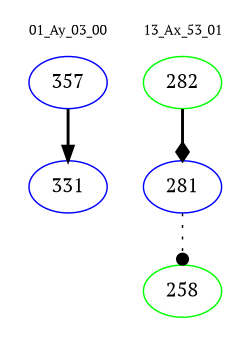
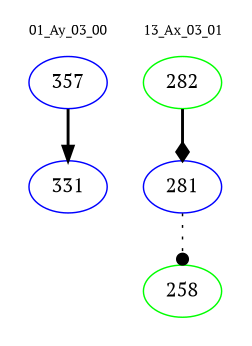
(183, 31) -> (183, 31)
